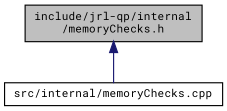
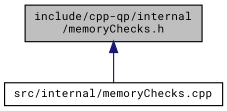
(114, 23) -> (114, 23)
